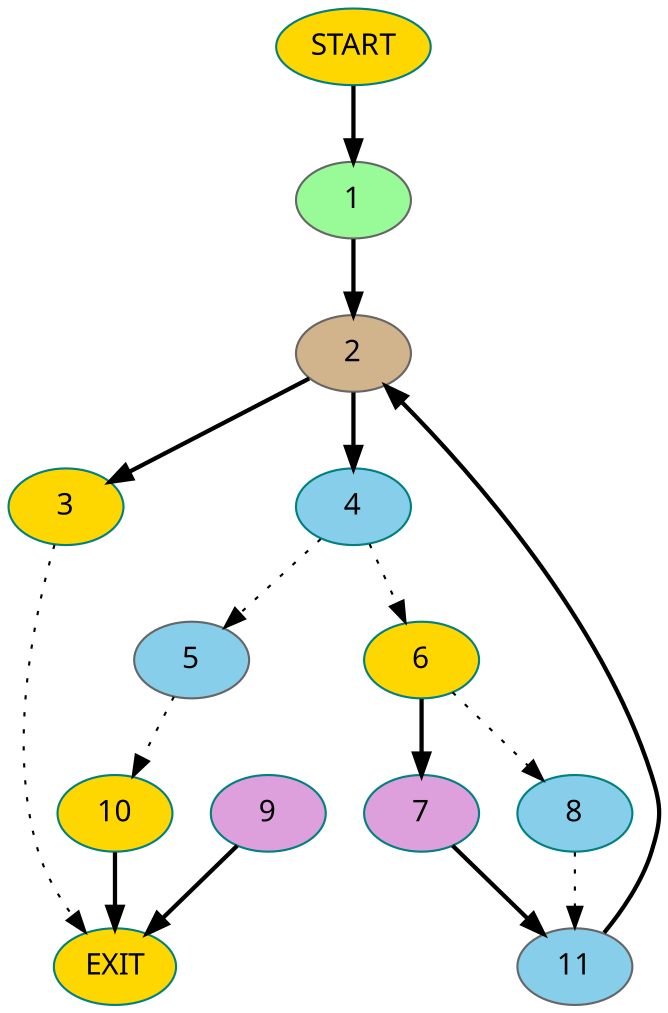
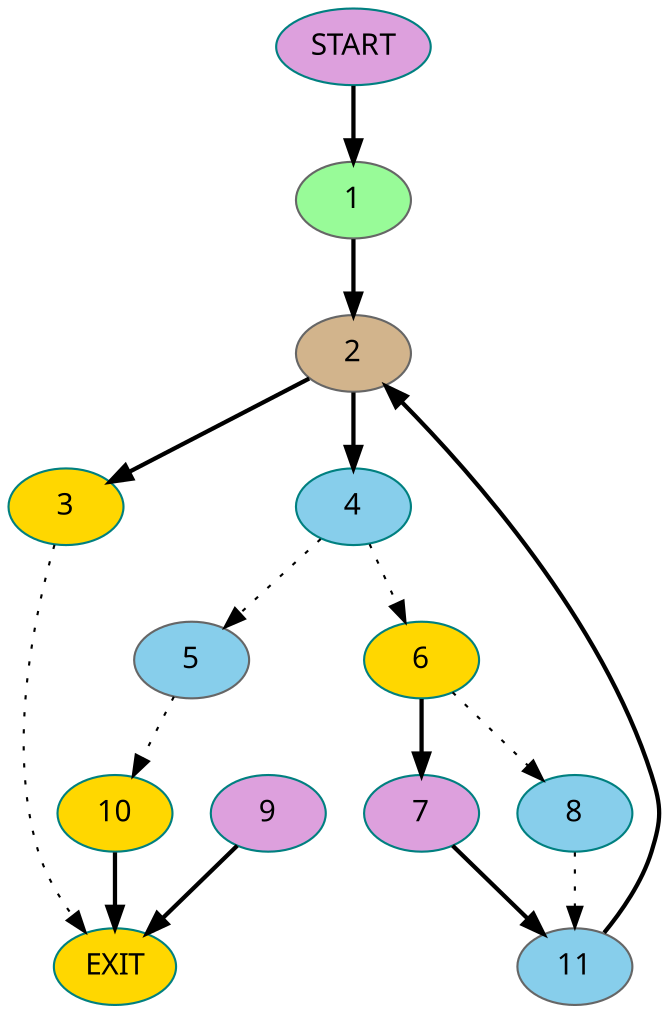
(353, 47) -> (353, 47)
